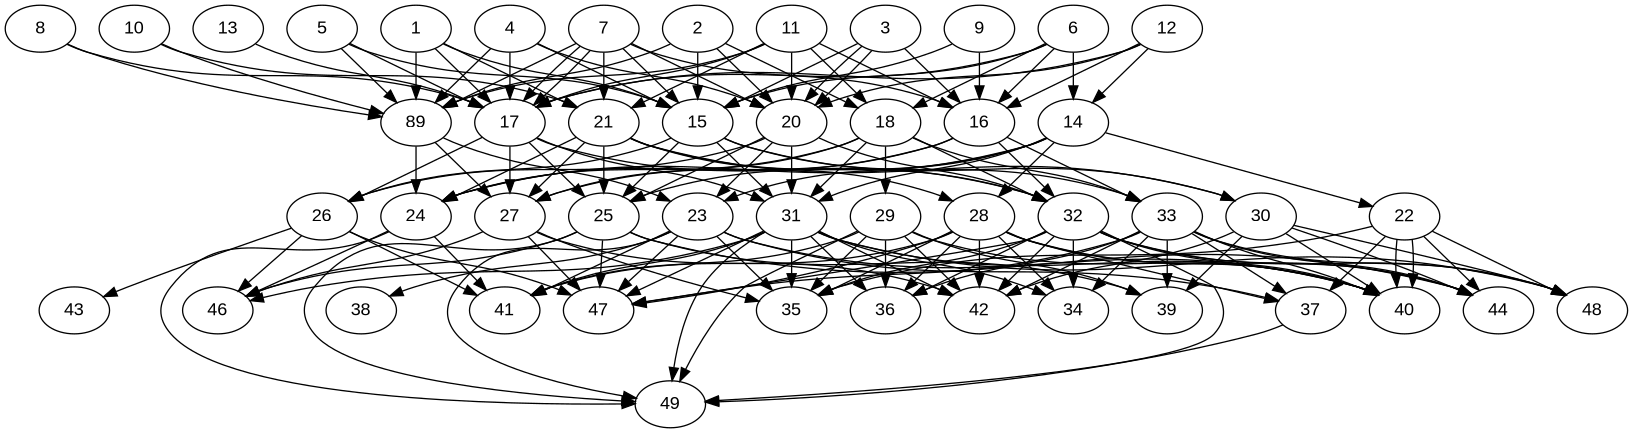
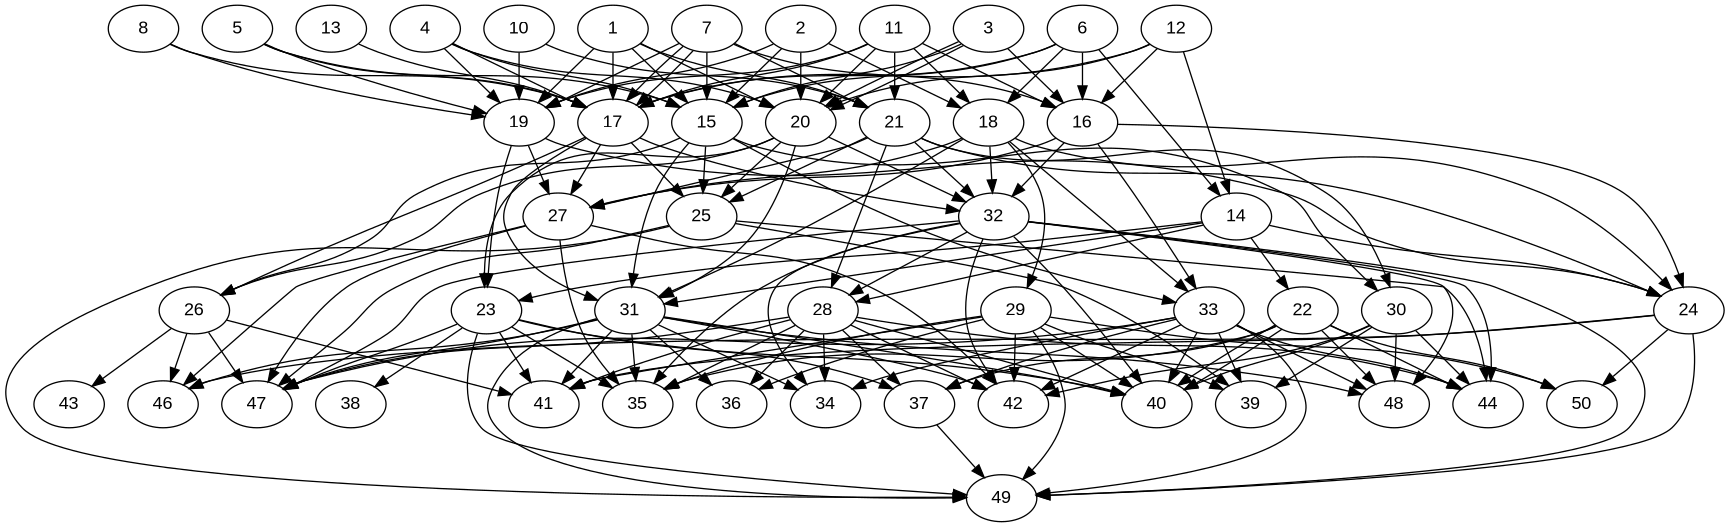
(979, 29) -> none
(692, 73) -> (701, 73)
(416, 123) -> (519, 123)
(845, 169) -> none
(986, 260) -> (914, 260)
(1033, 262) -> (1243, 457)
(418, 264) -> none
none -> (1582, 404)
